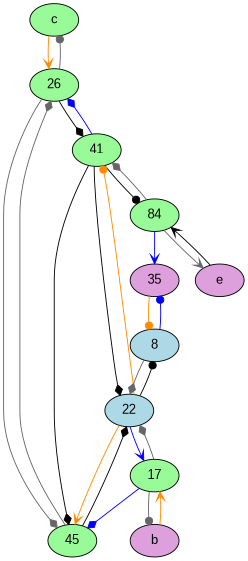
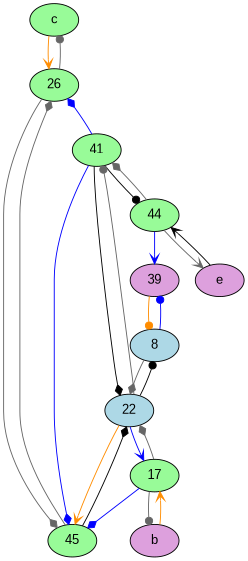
(67, 115) -> none
(155, 215) -> (155, 215)
(155, 280) -> (155, 280)
(120, 284) -> (120, 284)
(54, 337) -> (54, 337)
